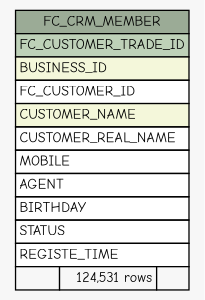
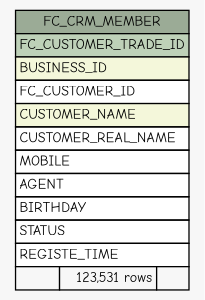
(115, 278) -> (115, 278)
